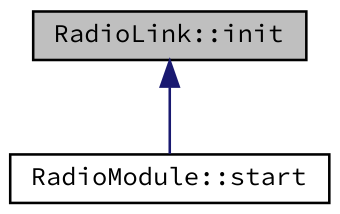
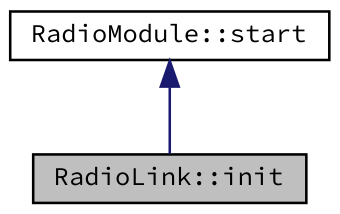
(170, 121) -> (170, 121)
